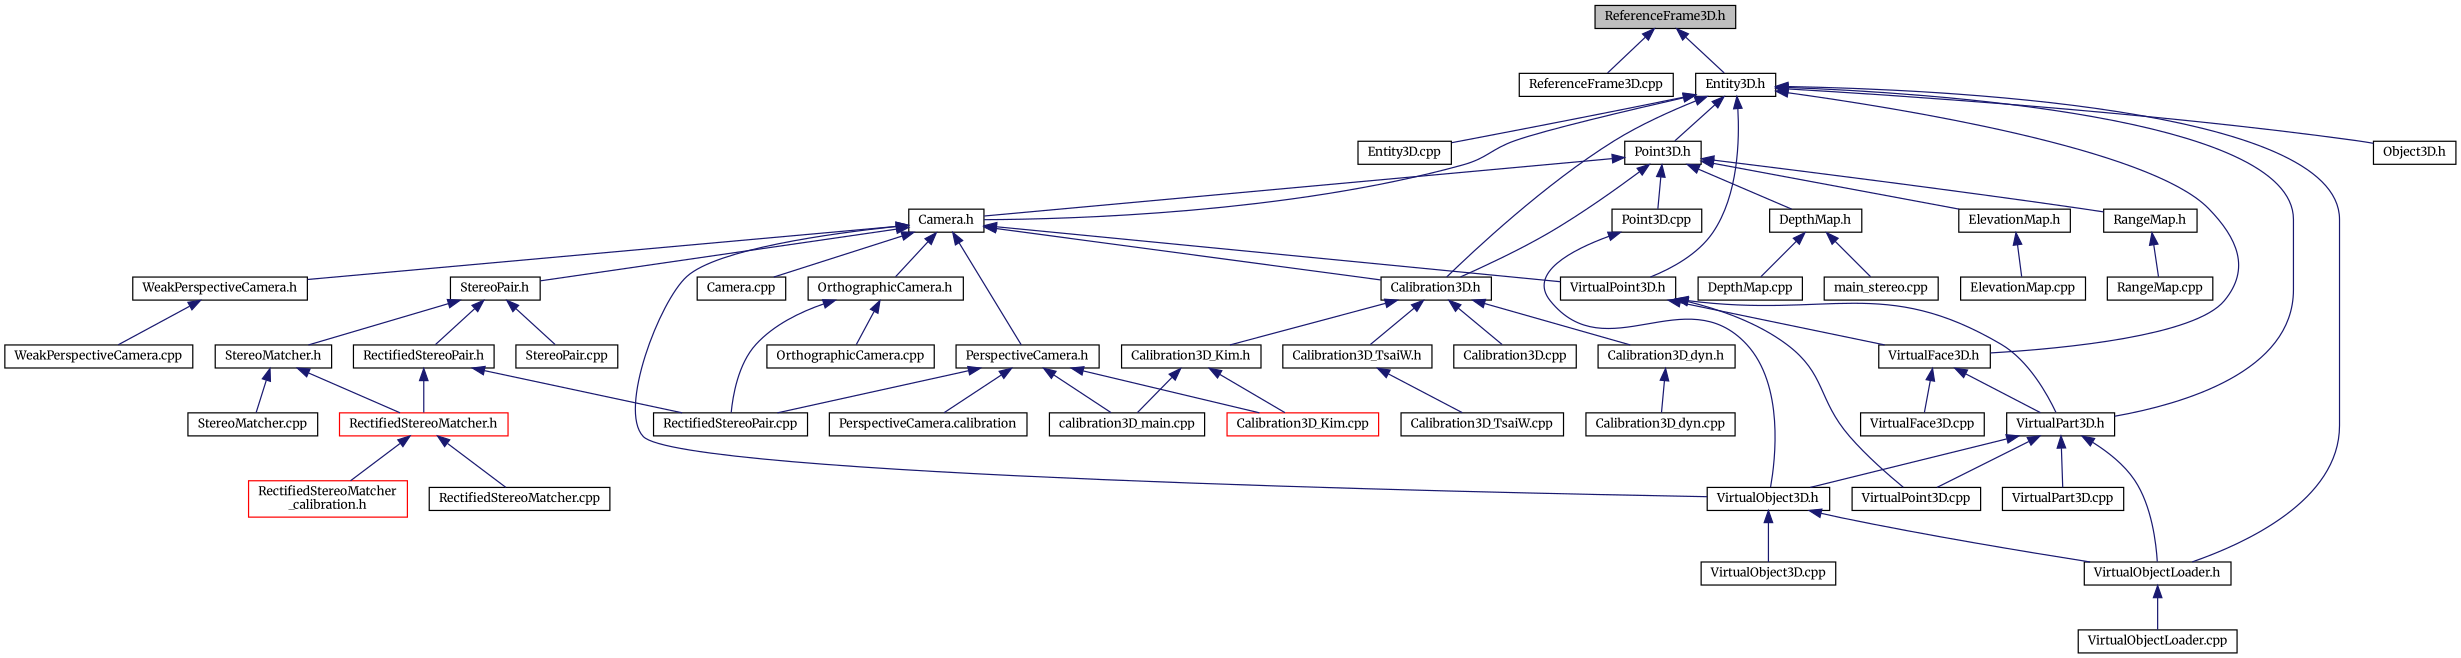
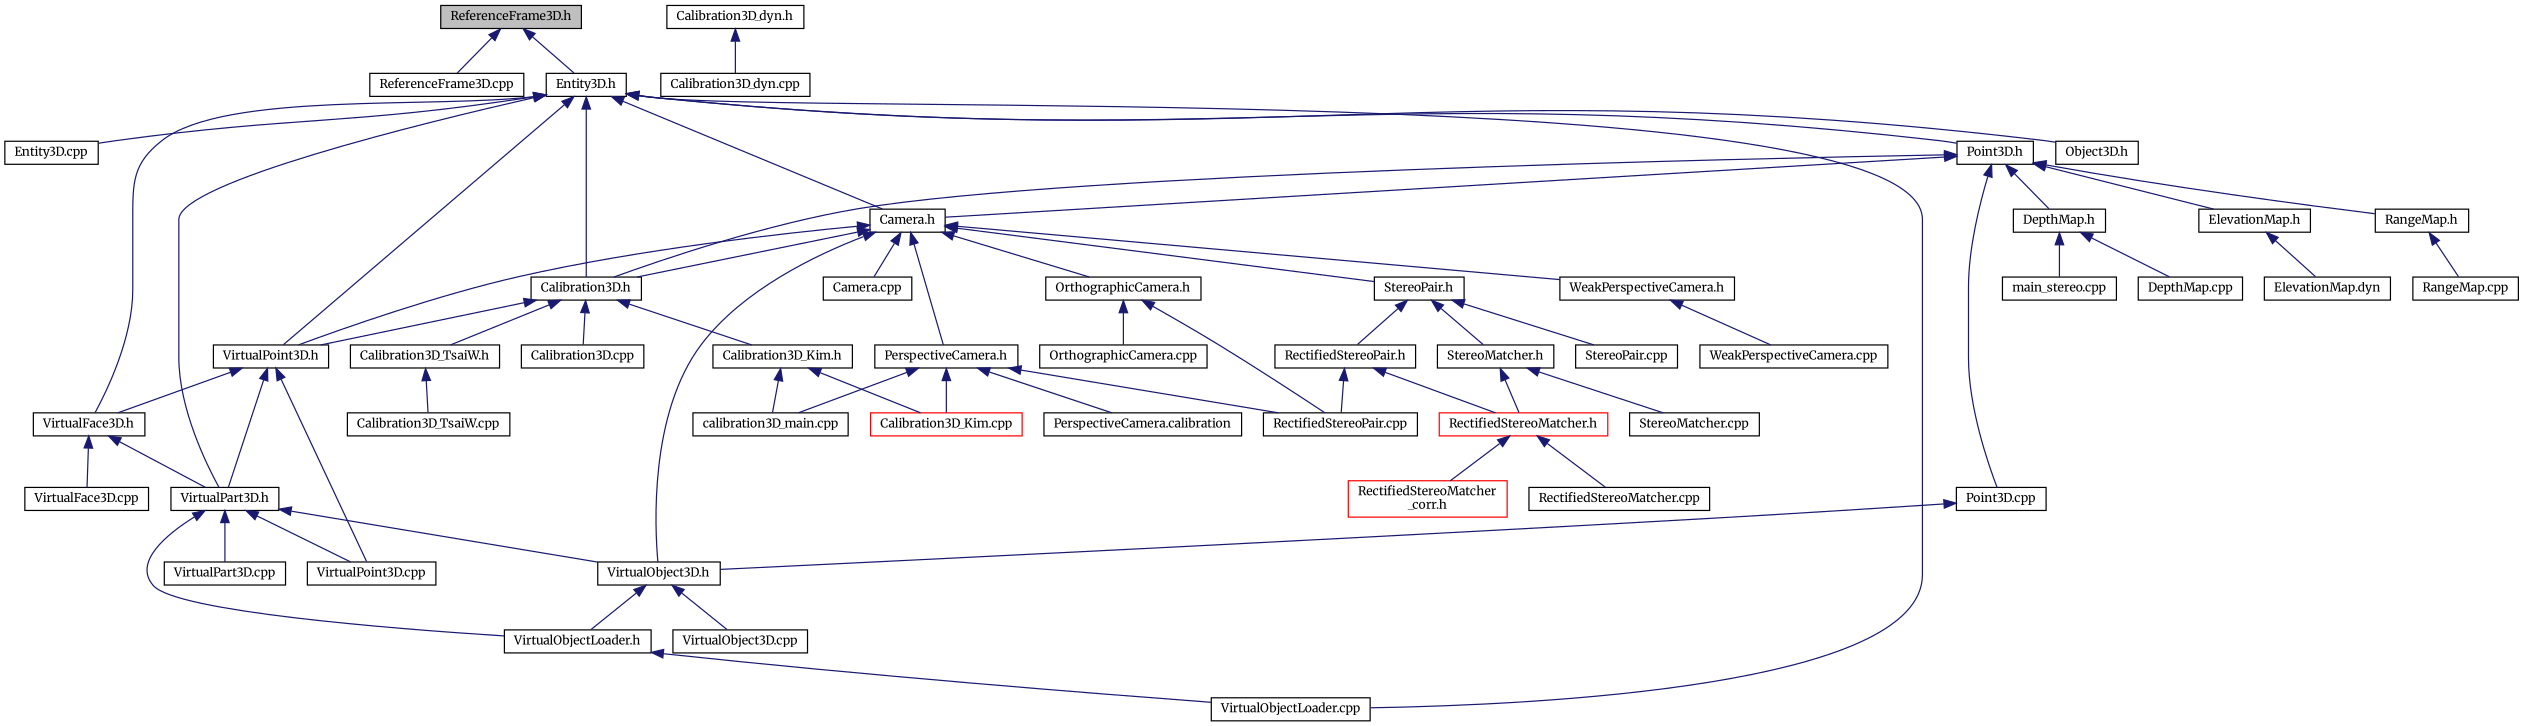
(2285, 158) -> (1764, 148)
(2023, 289) -> (2327, 289)
(1557, 324) -> (423, 324)
(328, 499) -> (1428, 499)
